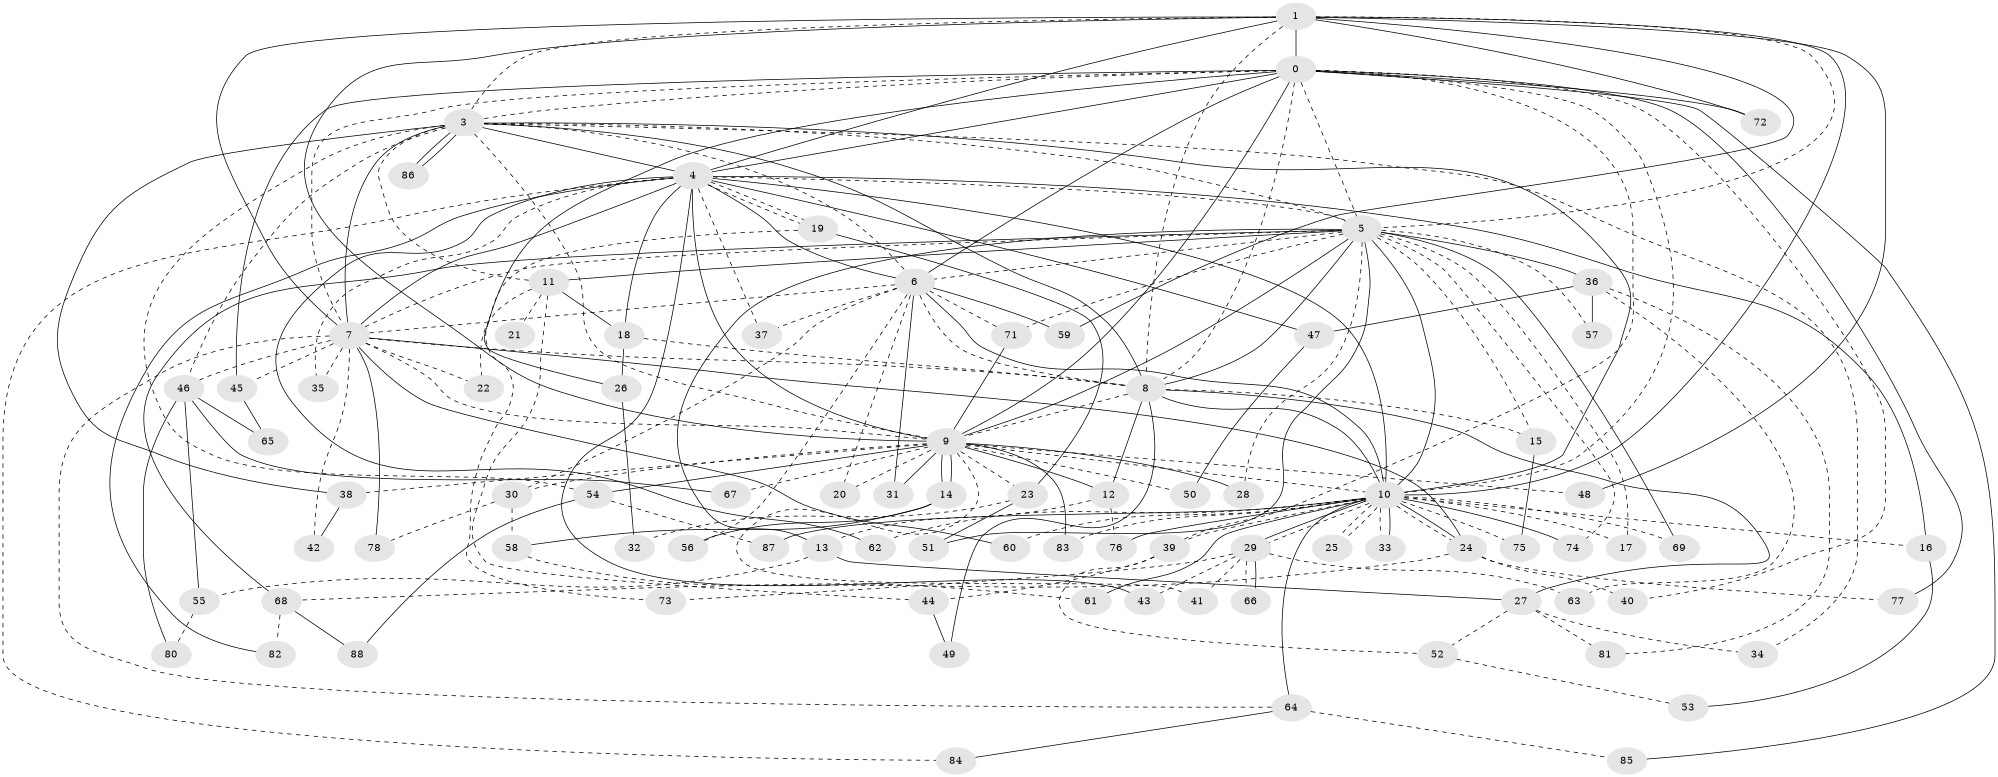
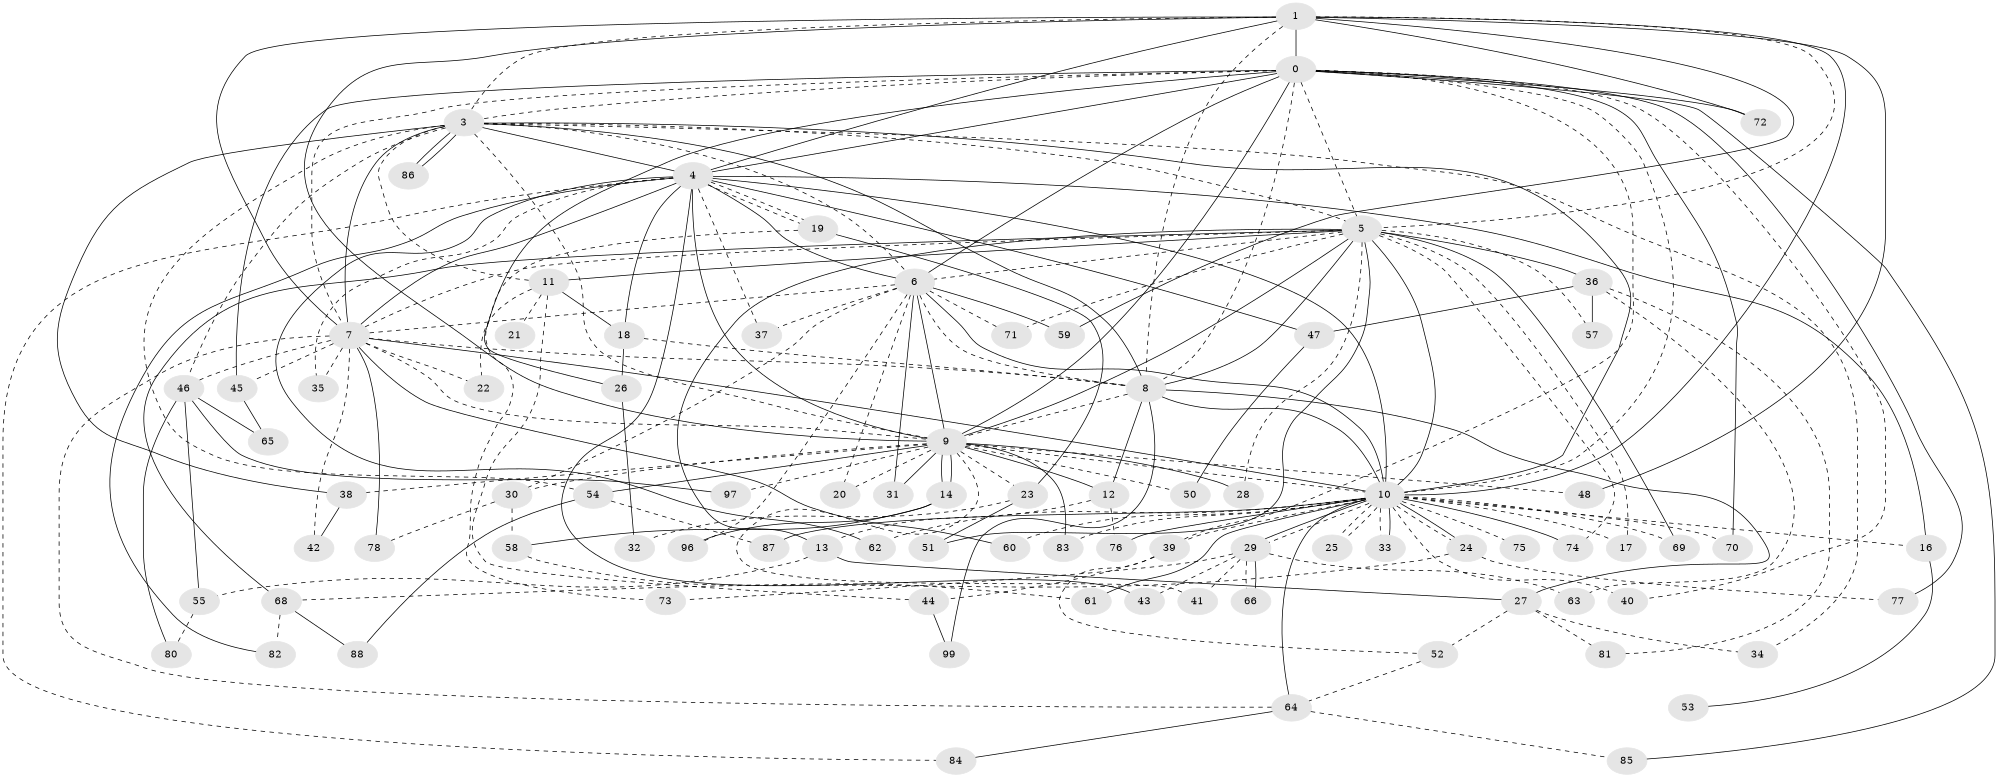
(1031, 187) -> none
(979, 389) -> (930, 359)
(931, 393) -> (843, 405)
(1536, 442) -> none
(731, 495) -> (731, 495)
(688, 548) -> (688, 548)
none -> (1733, 548)
(1547, 575) -> (1448, 565)
(949, 655) -> (949, 655)
(1563, 681) -> (1365, 681)
